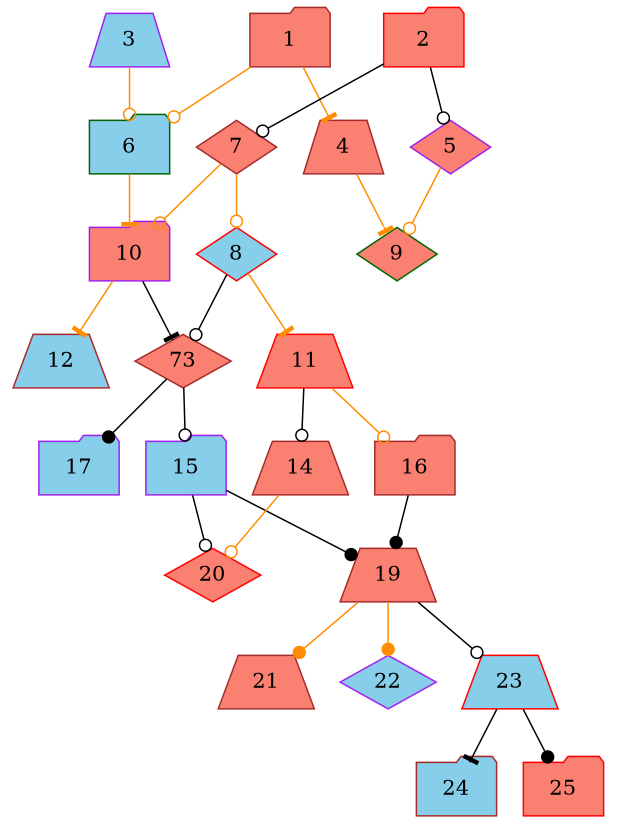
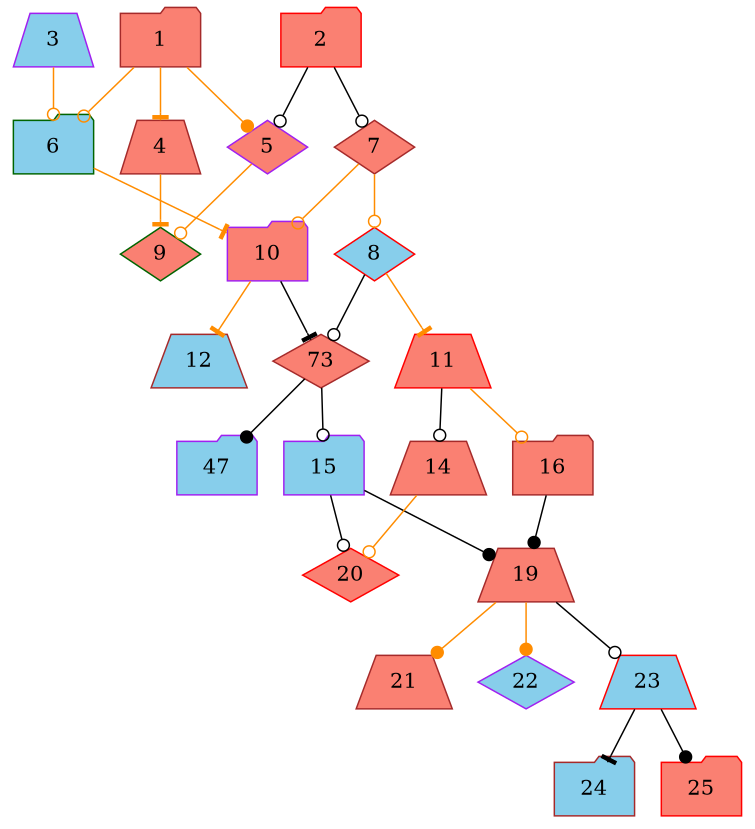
none -> (215, 95)
(79, 468) -> (217, 468)
